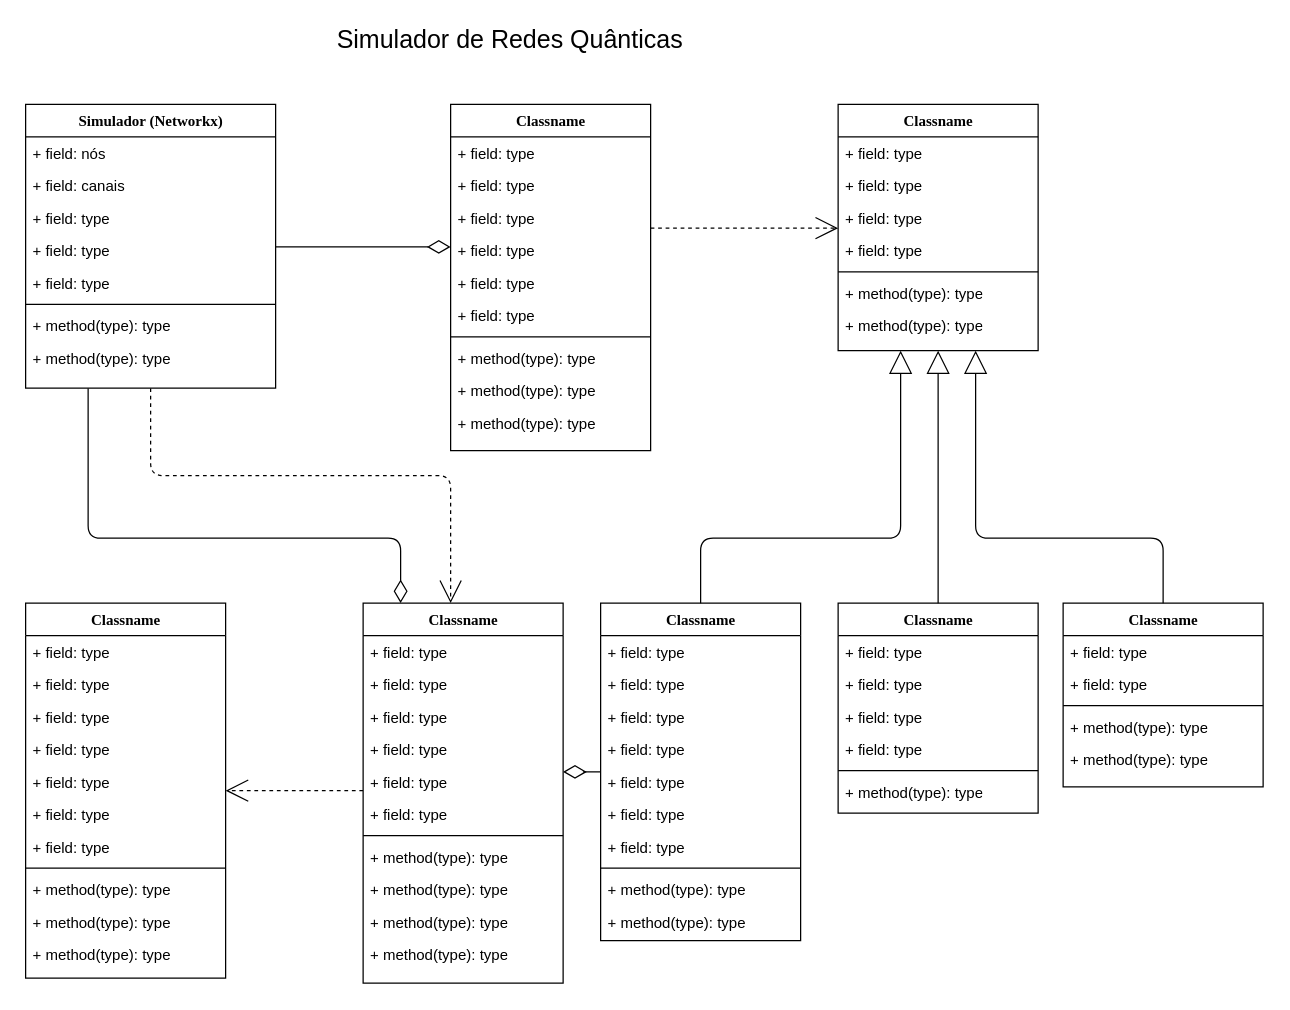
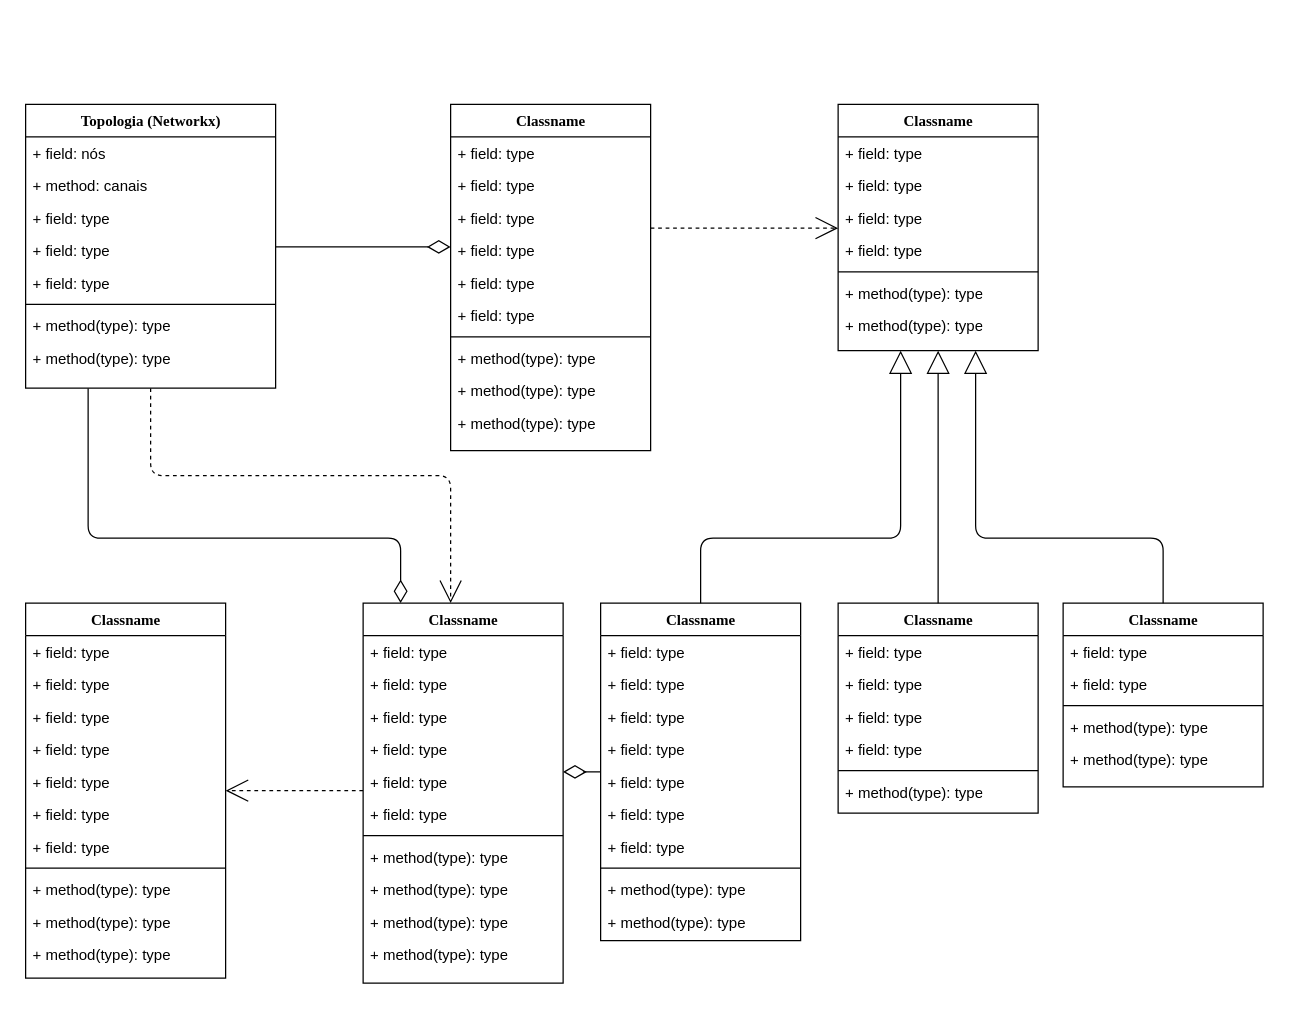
(513, 38) -> none
(151, 122) -> (151, 122)
(84, 187) -> (93, 187)
